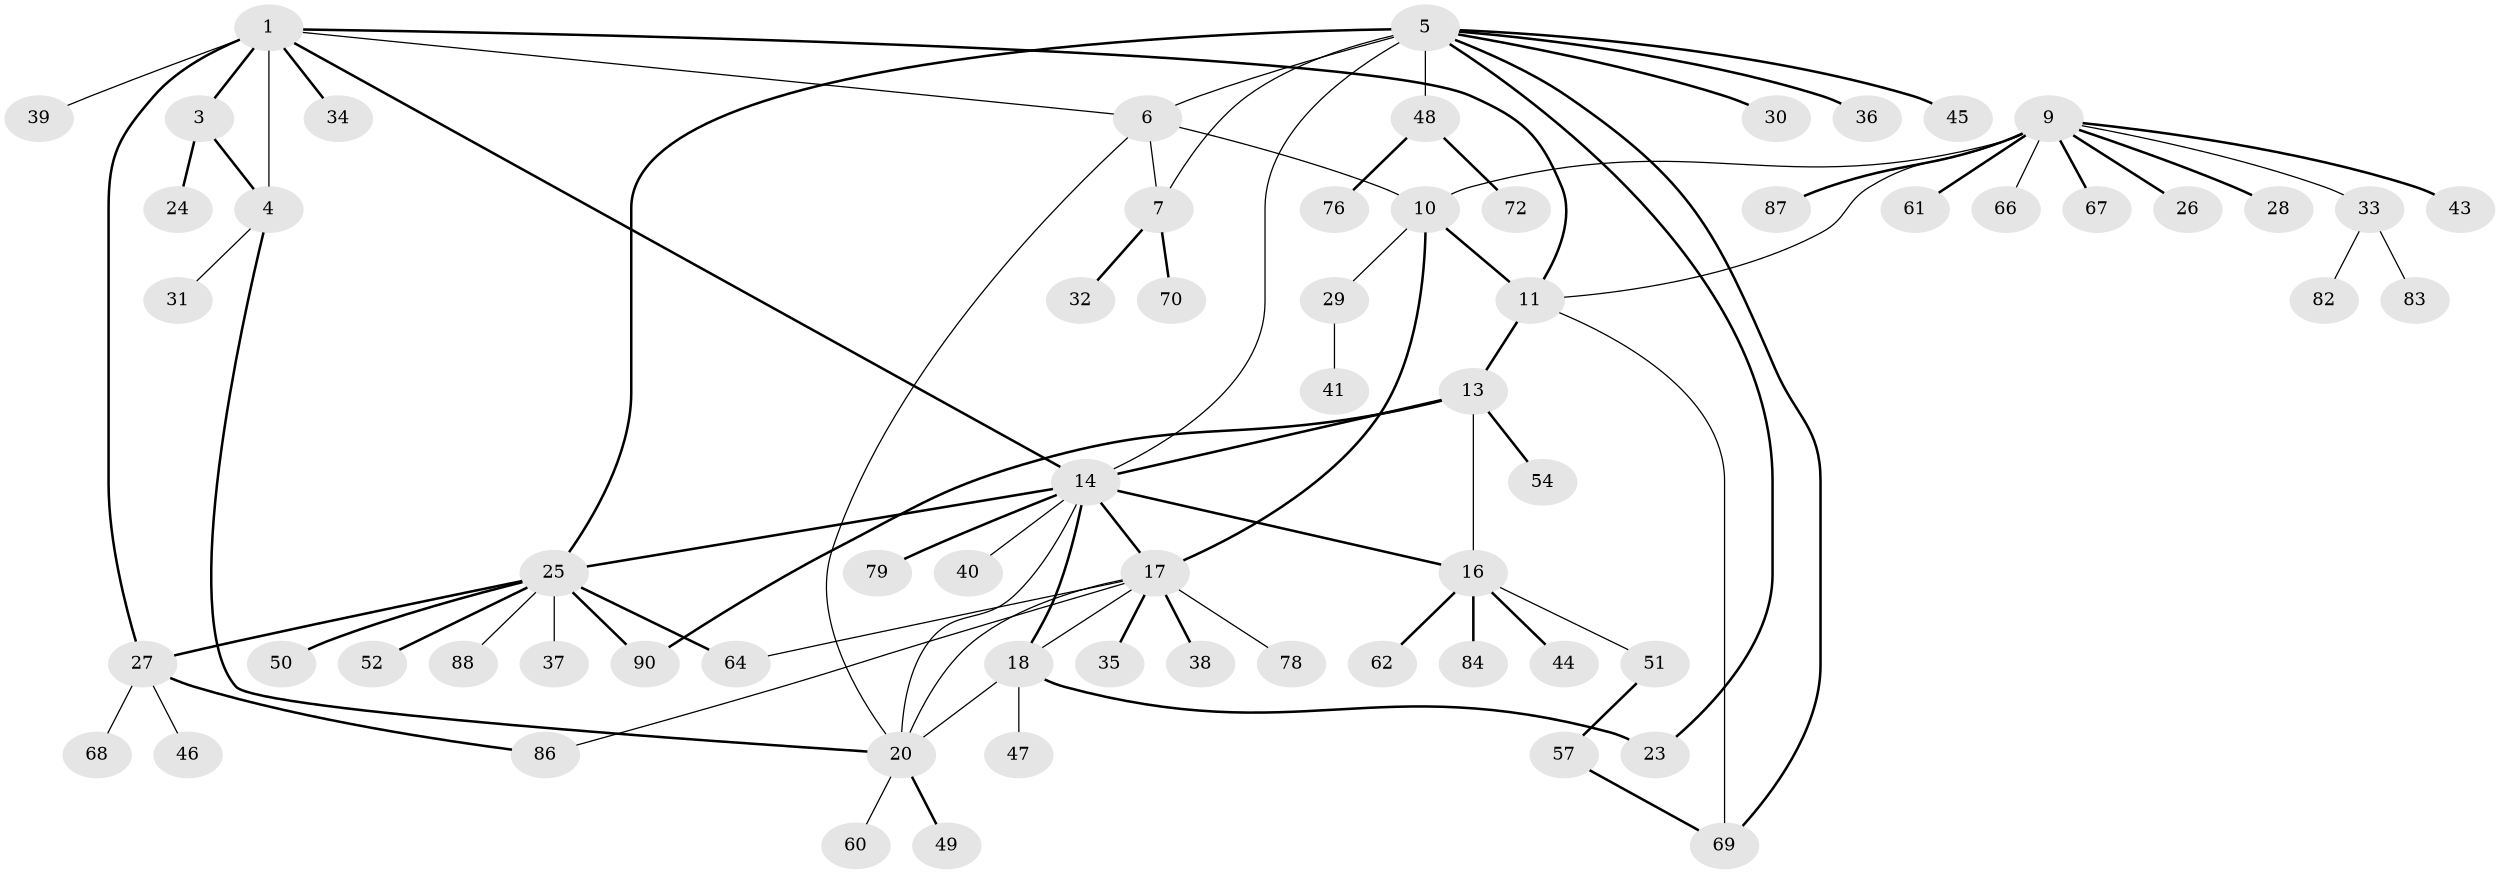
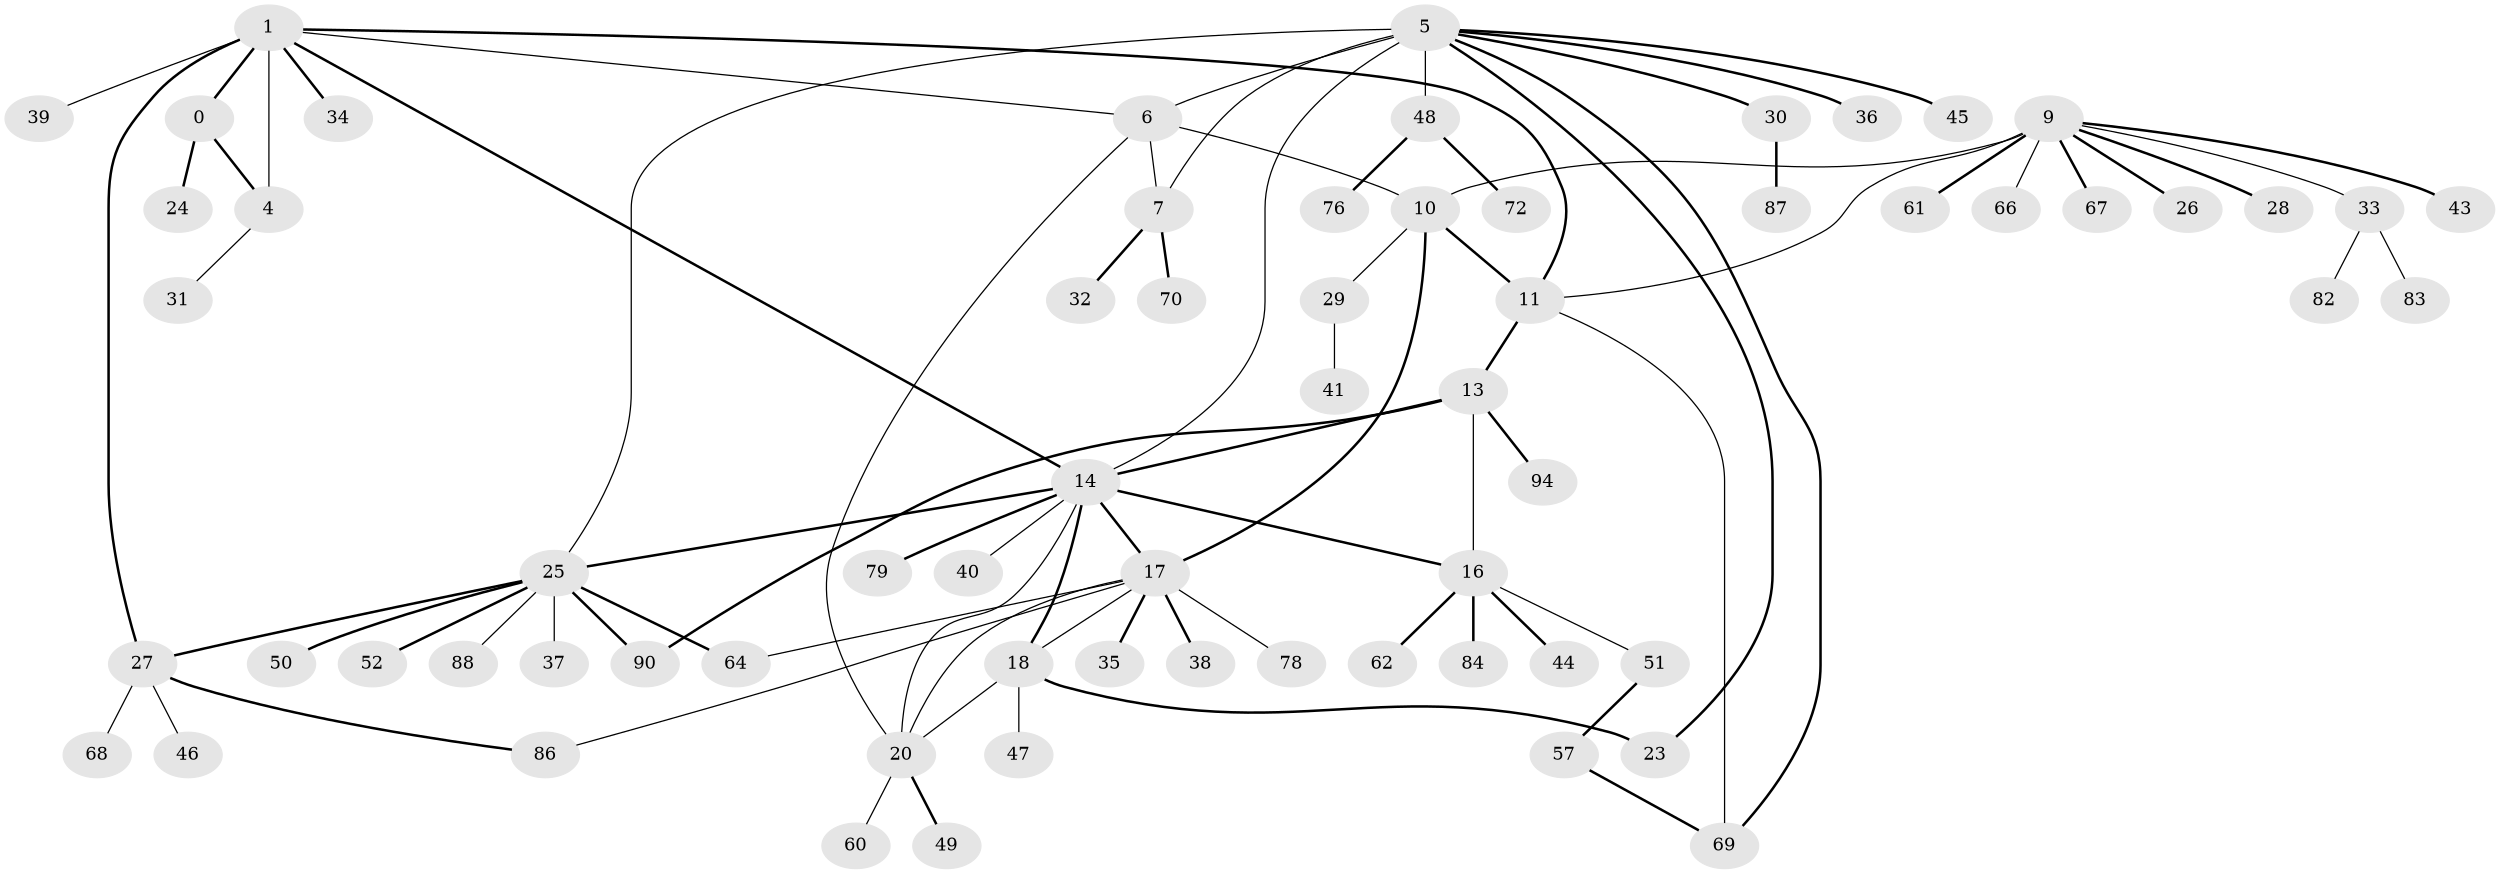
(783, 98) -> (783, 98)
(199, 119) -> (199, 119)
(1880, 172) -> (1776, 158)
(1543, 482) -> (1543, 482)
(320, 705) -> none
